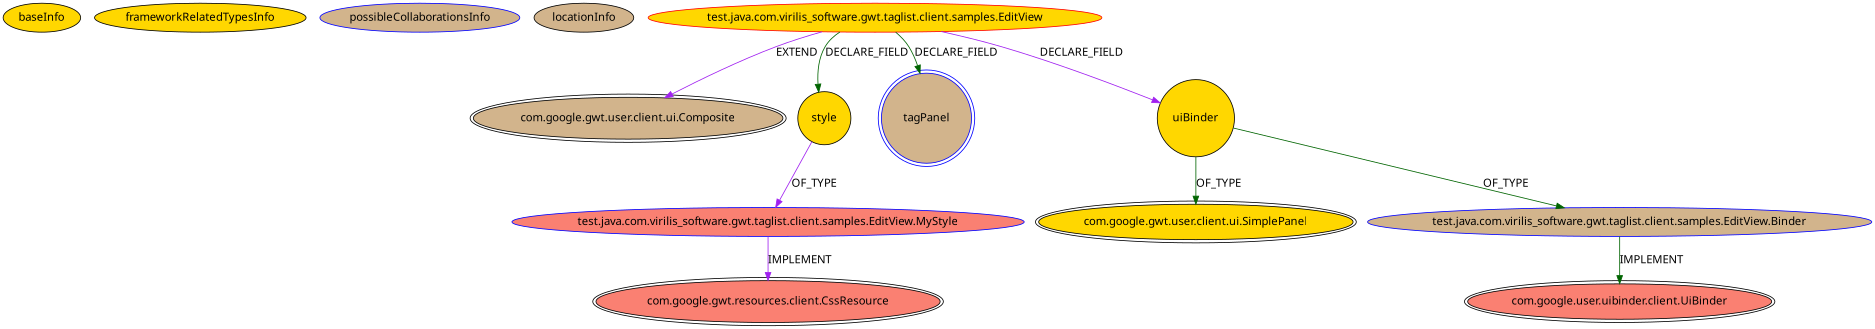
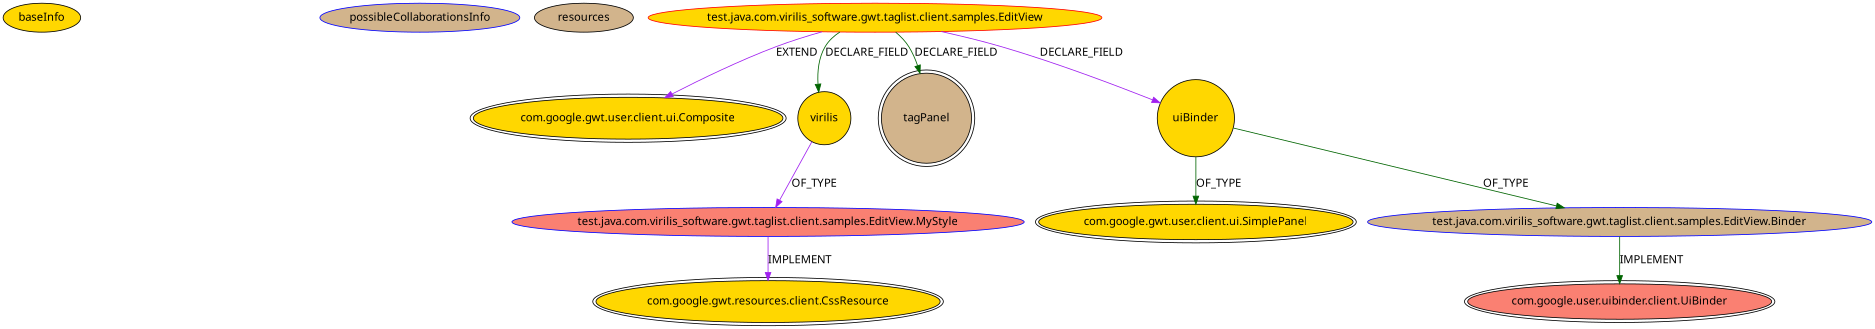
(200, 18) -> none
(584, 18) -> (584, 18)
(628, 118) -> (628, 118)
(824, 118) -> (824, 118)
(926, 118) -> (926, 118)
(768, 302) -> (768, 302)
